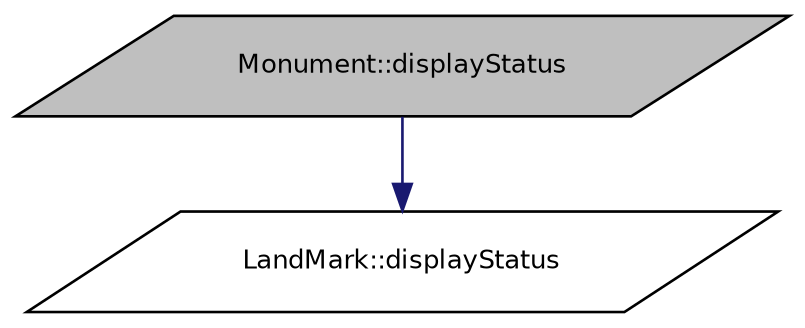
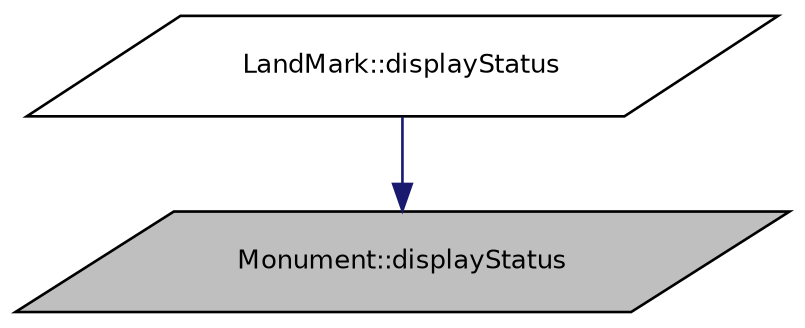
(402, 150) -> (402, 150)
